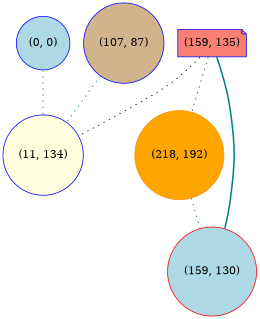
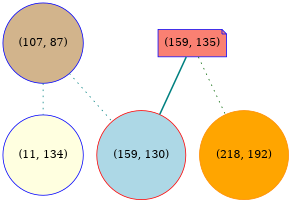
(43, 43) -> none
(142, 101) -> none
(196, 213) -> (91, 97)
